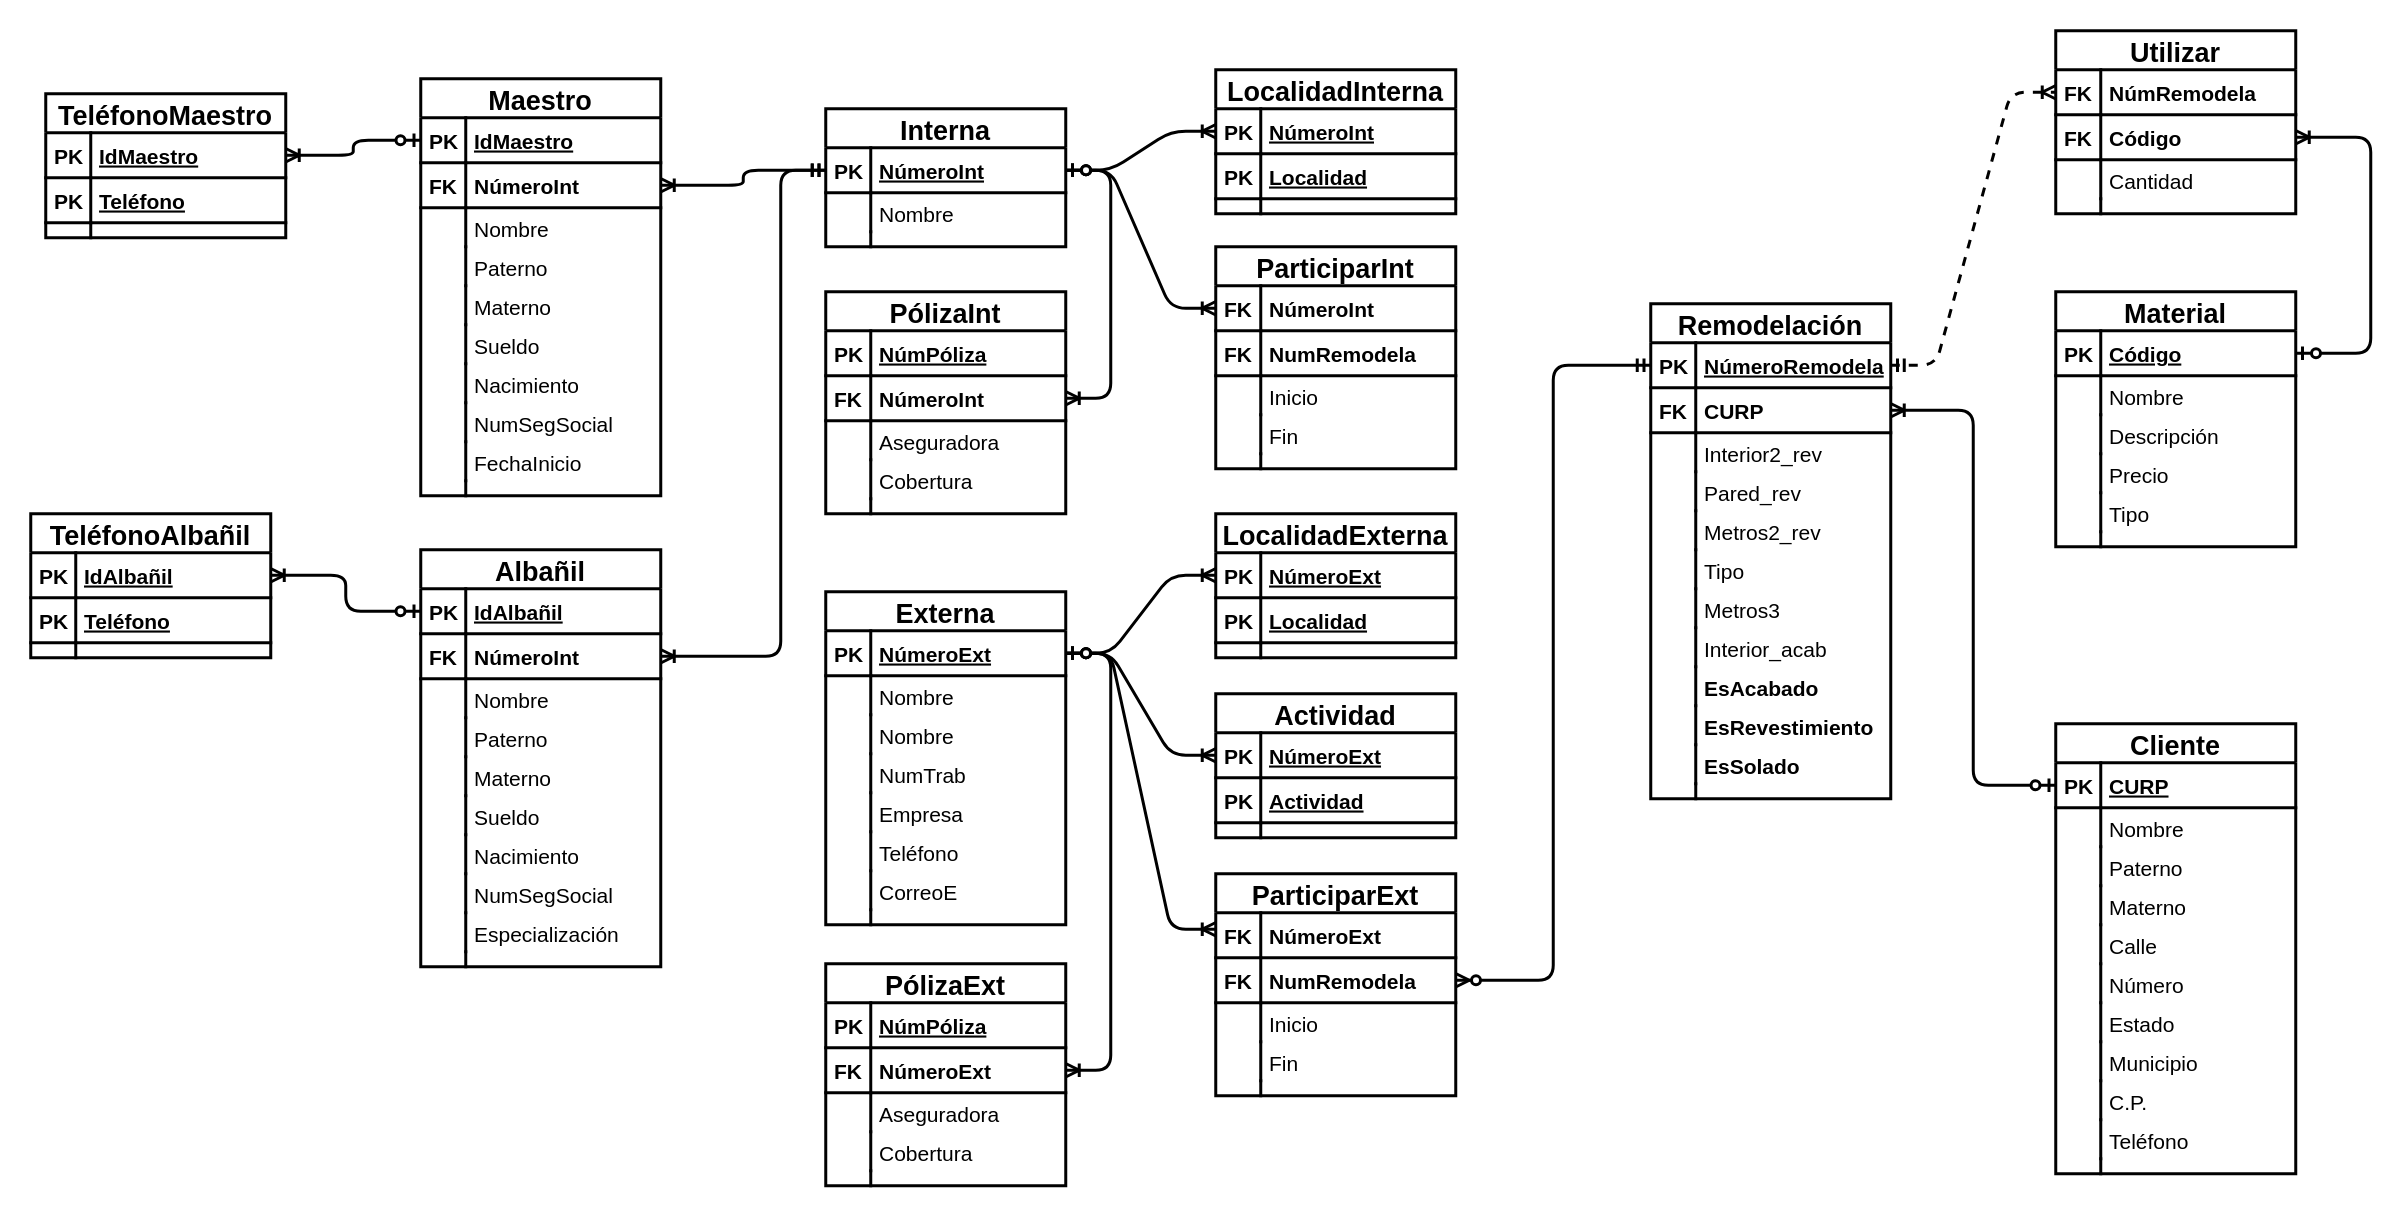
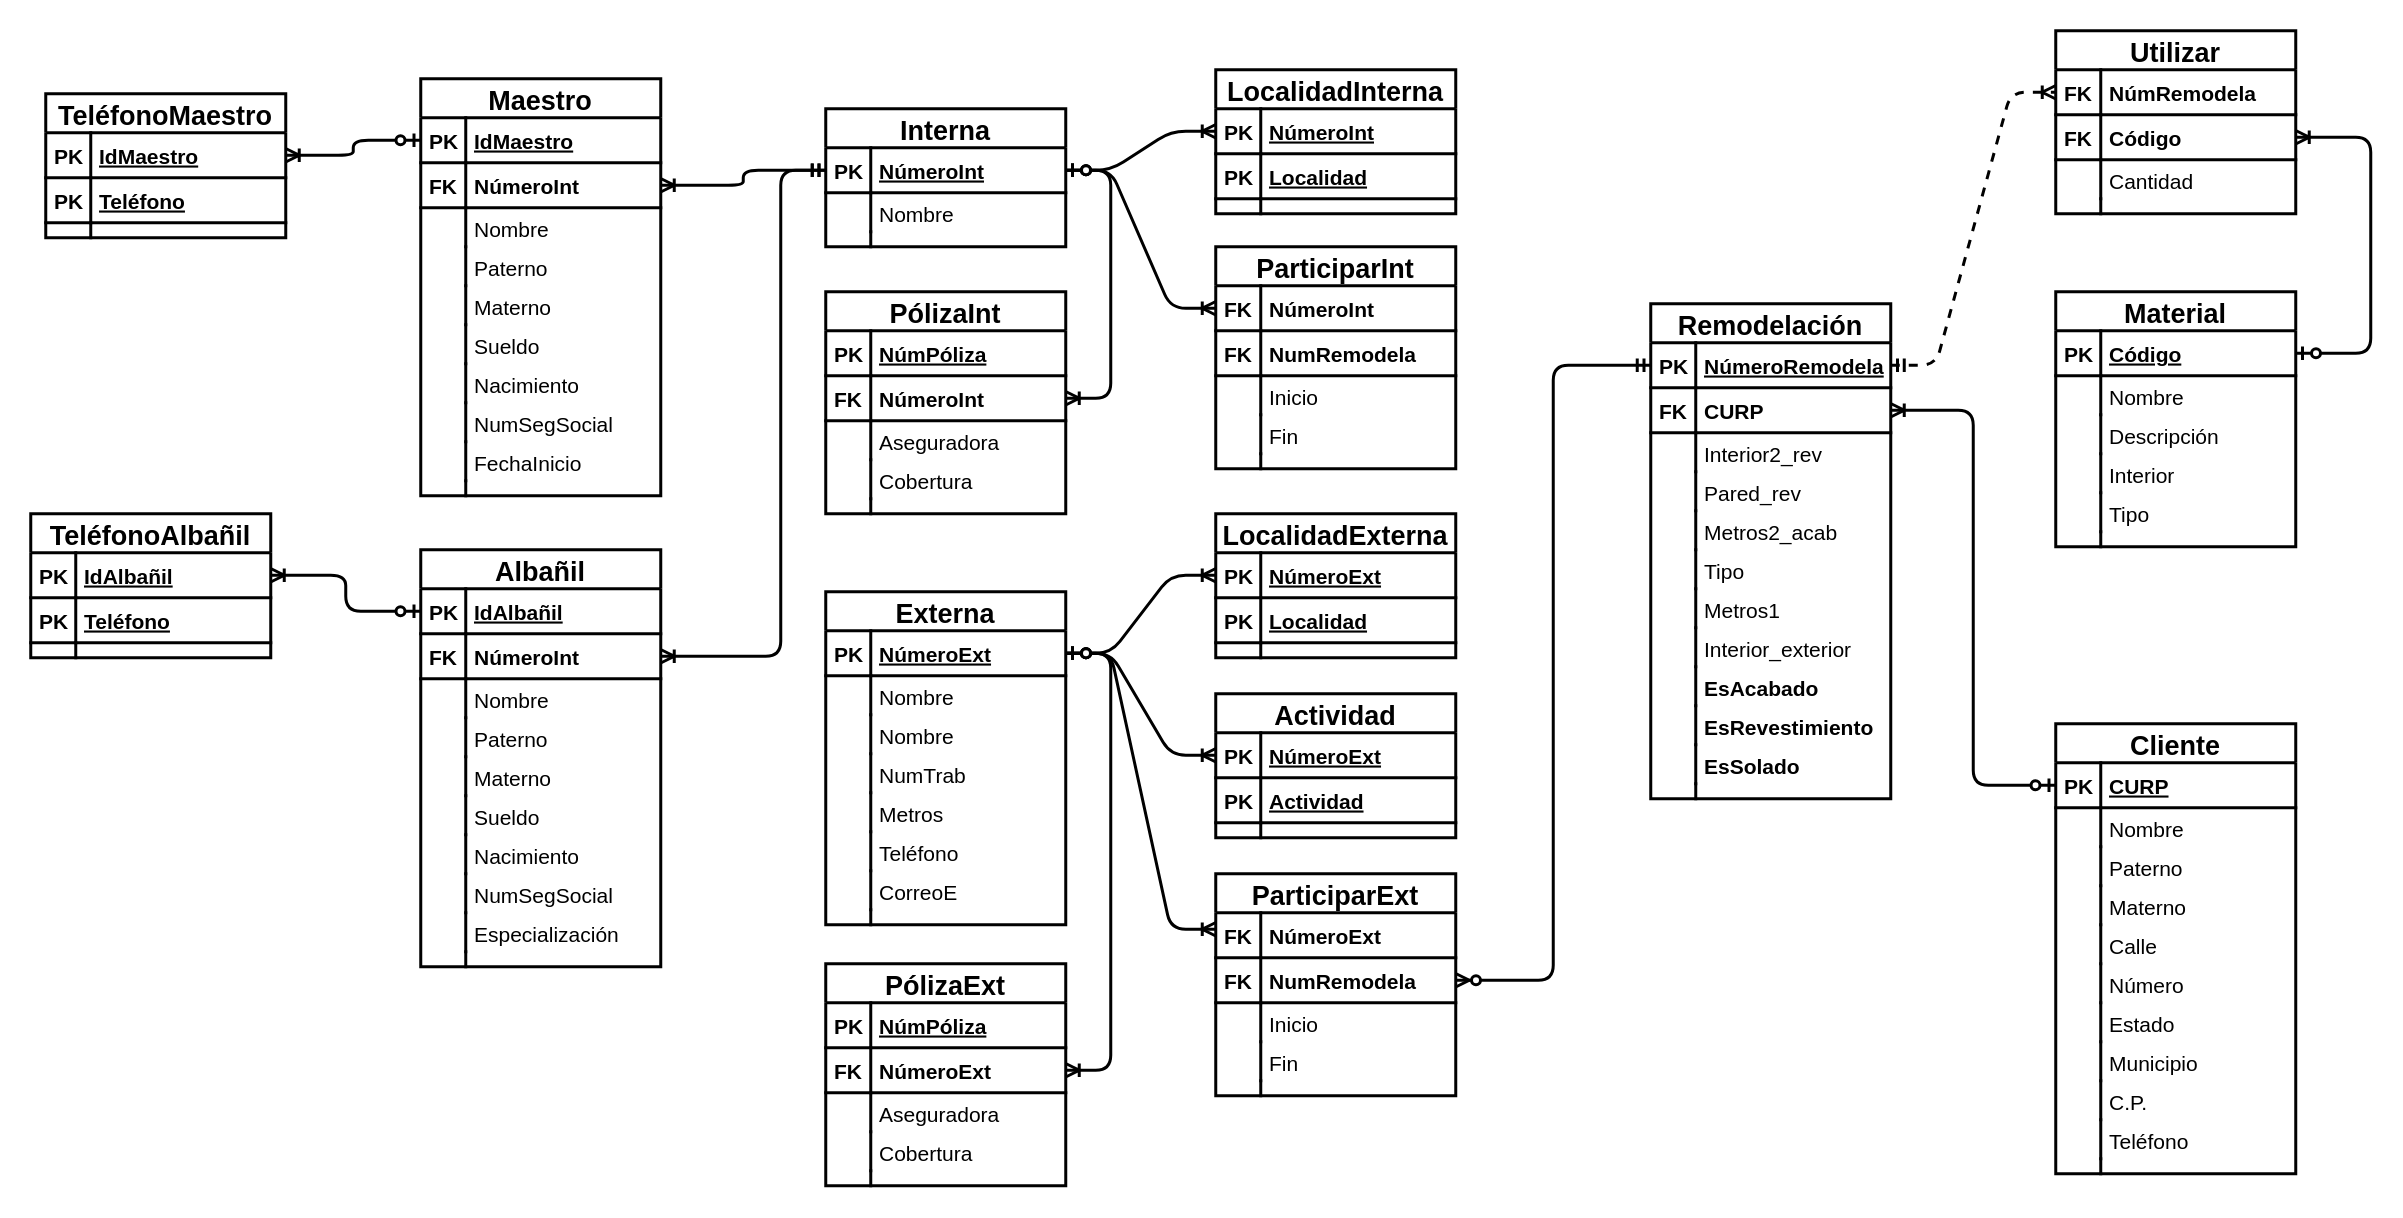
(2142, 476) -> (2153, 476)
(1769, 533) -> (1775, 533)
(1745, 611) -> (1745, 611)
(1778, 650) -> (1799, 650)
(920, 815) -> (914, 815)
